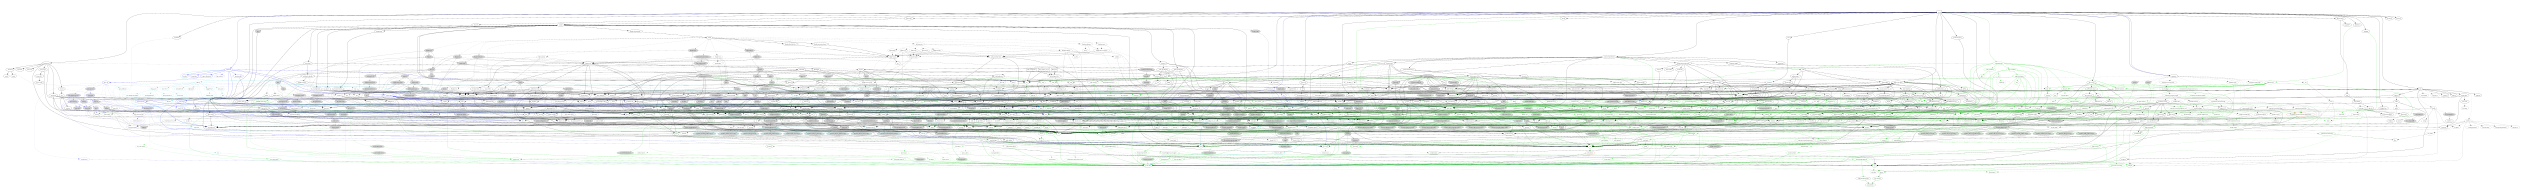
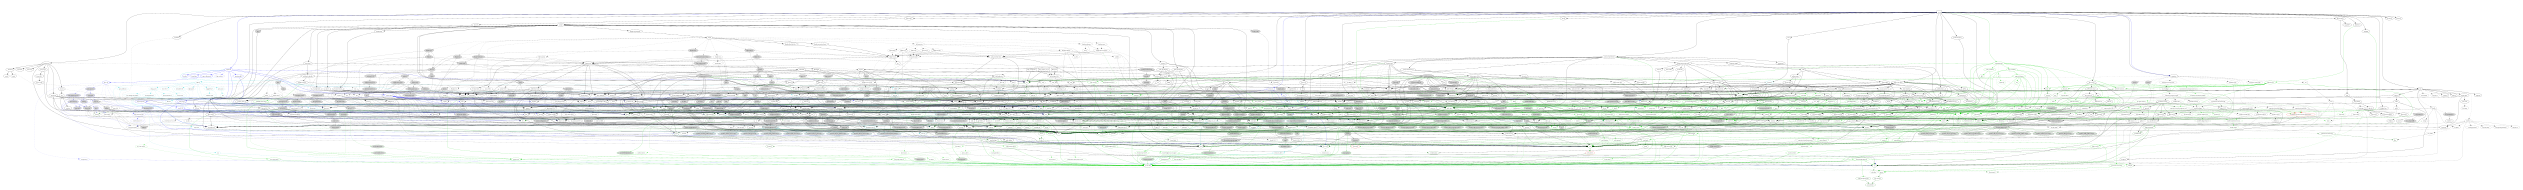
none -> (2374, 114)
